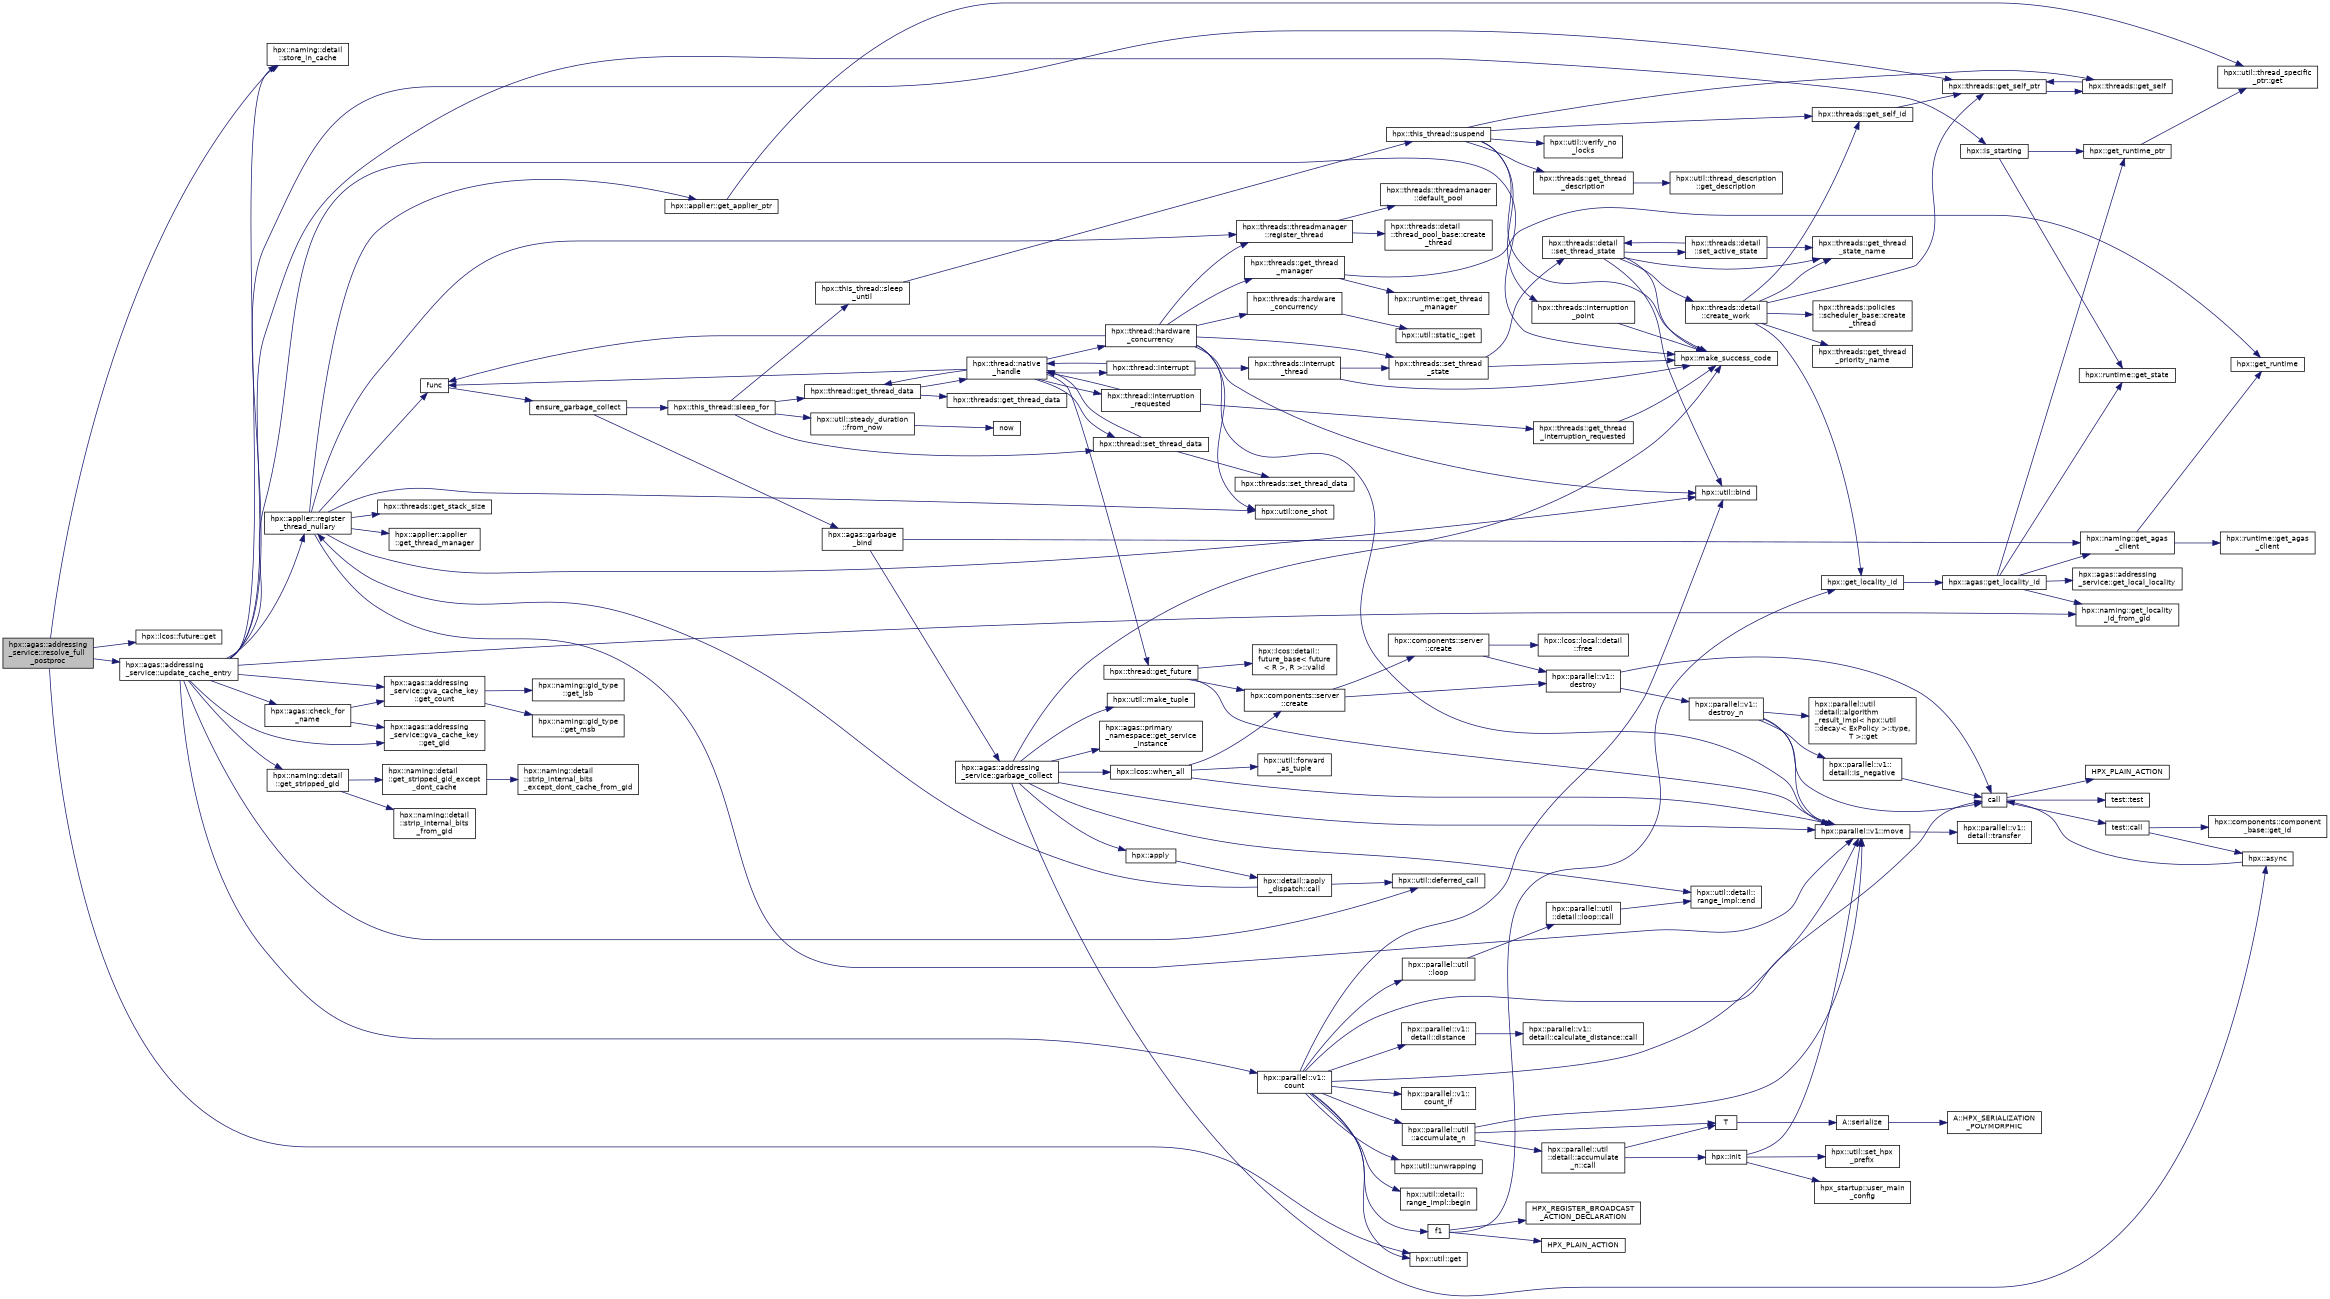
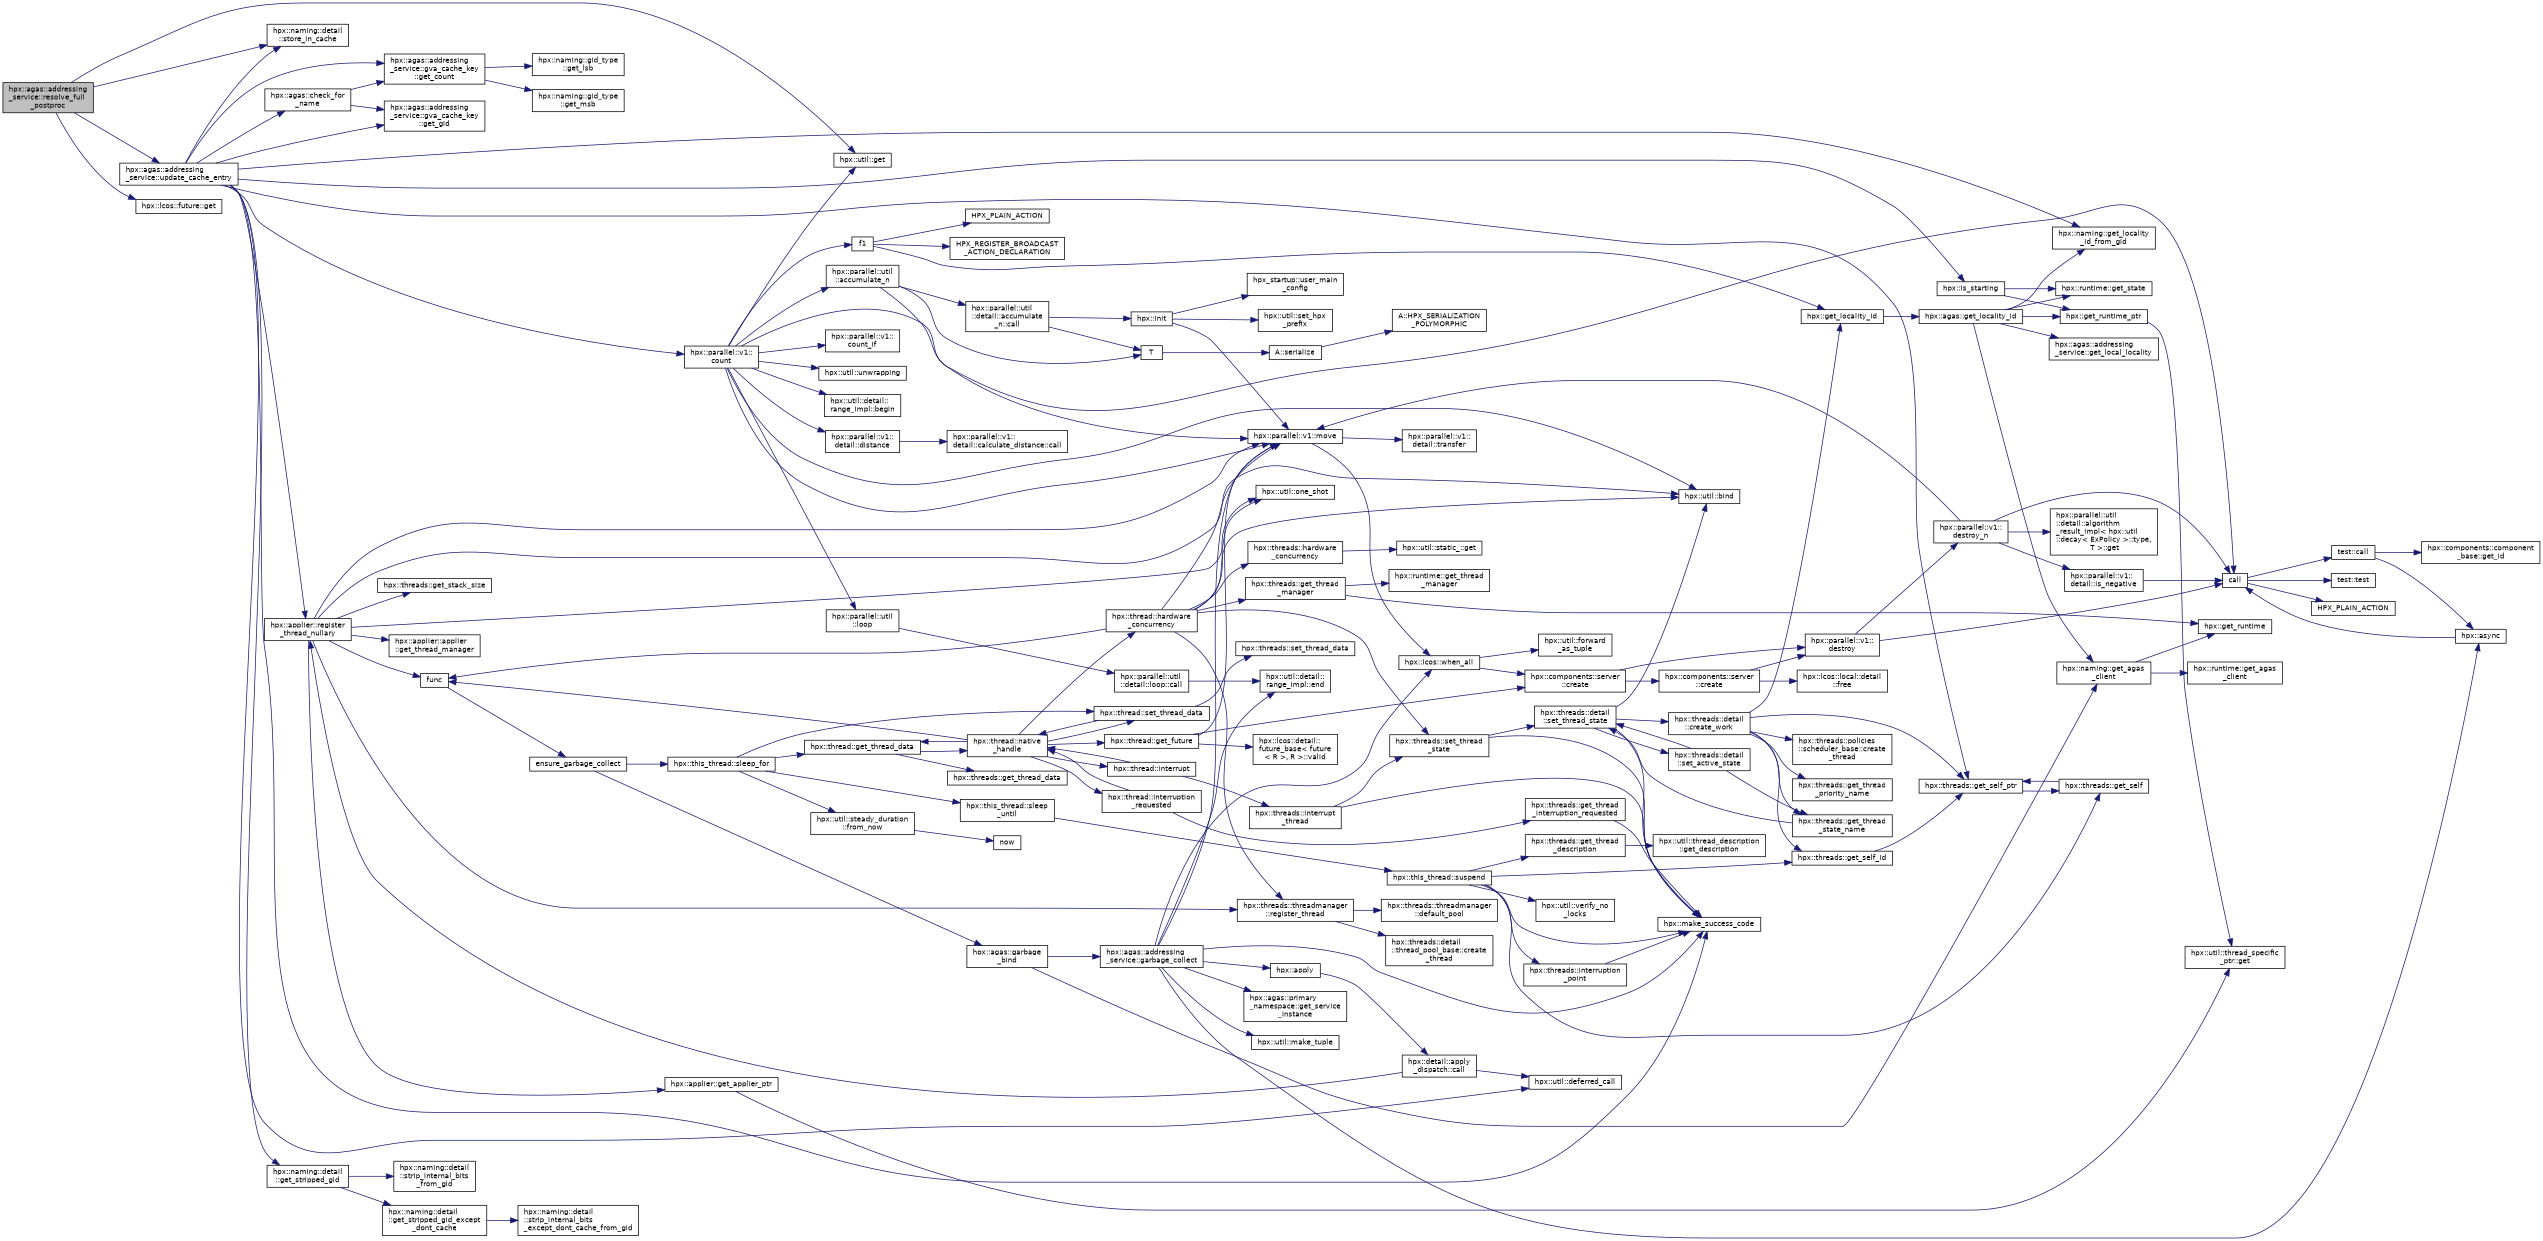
(1718, 269) -> (1691, 798)
(1509, 797) -> (1370, 544)
